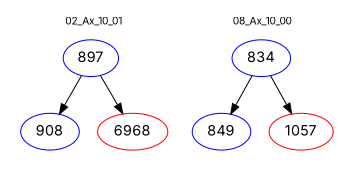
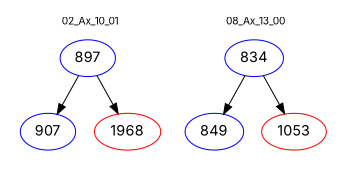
(262, 22) -> (256, 22)
(50, 132) -> (48, 132)
(133, 132) -> (128, 132)
(301, 132) -> (294, 132)
